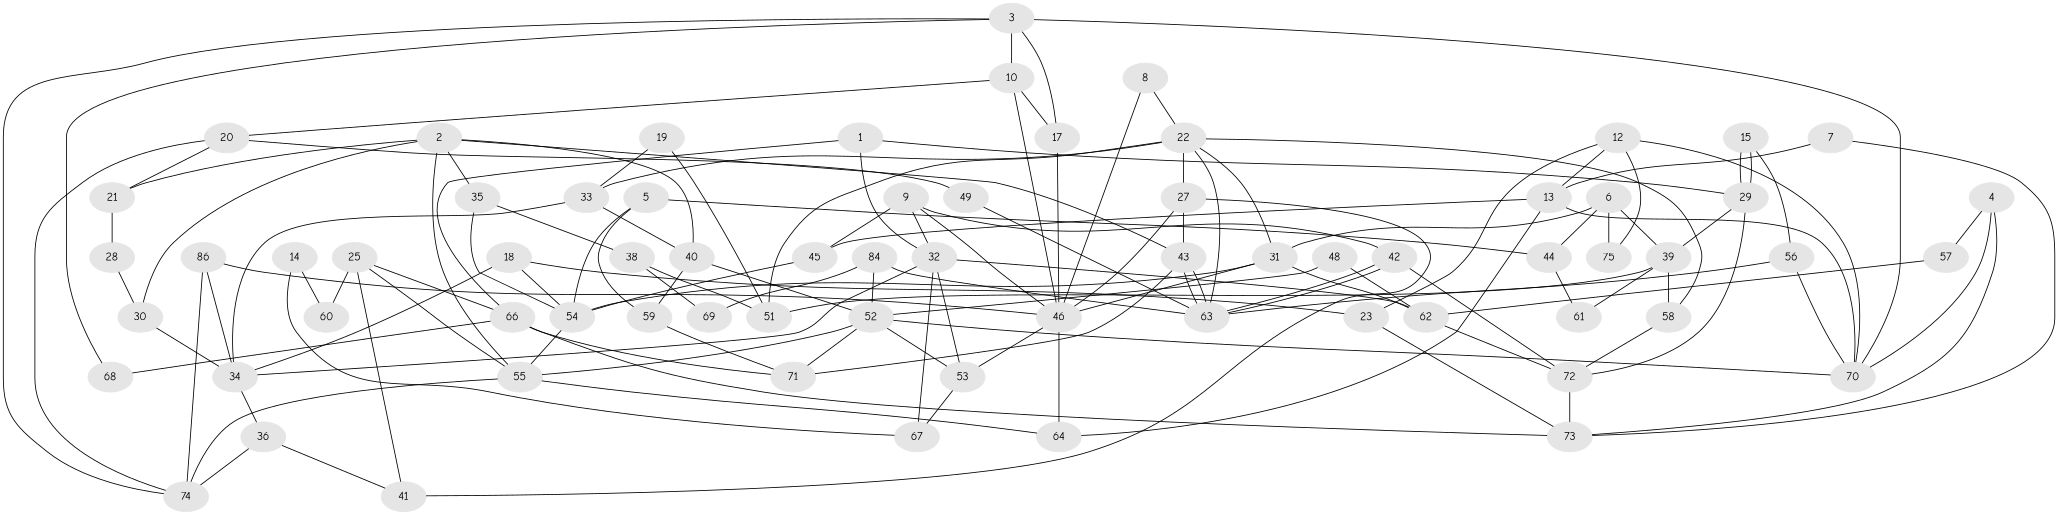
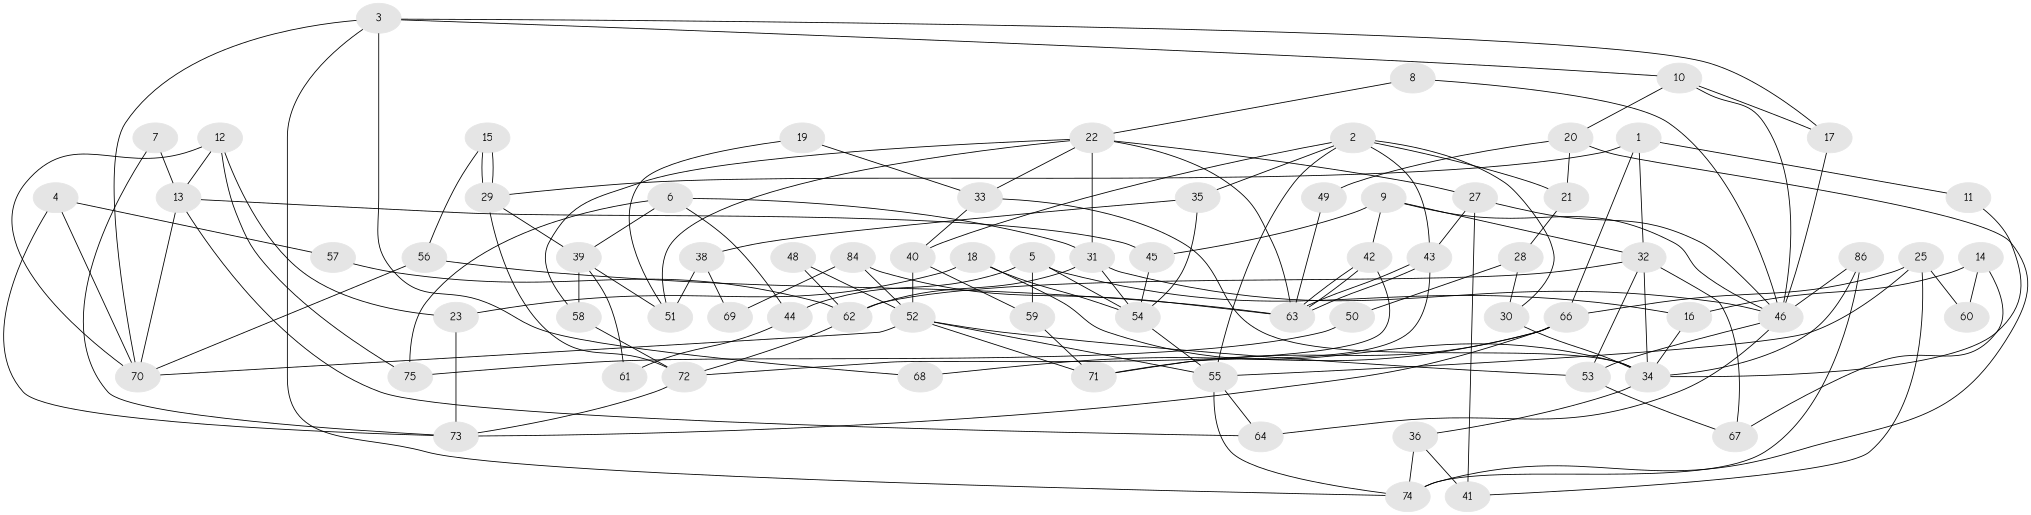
none -> (1968, 198)
none -> (1352, 317)
none -> (1689, 317)
